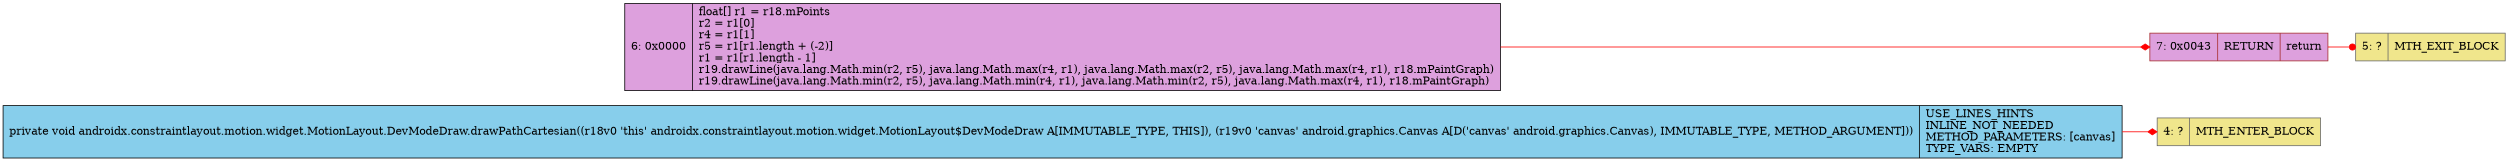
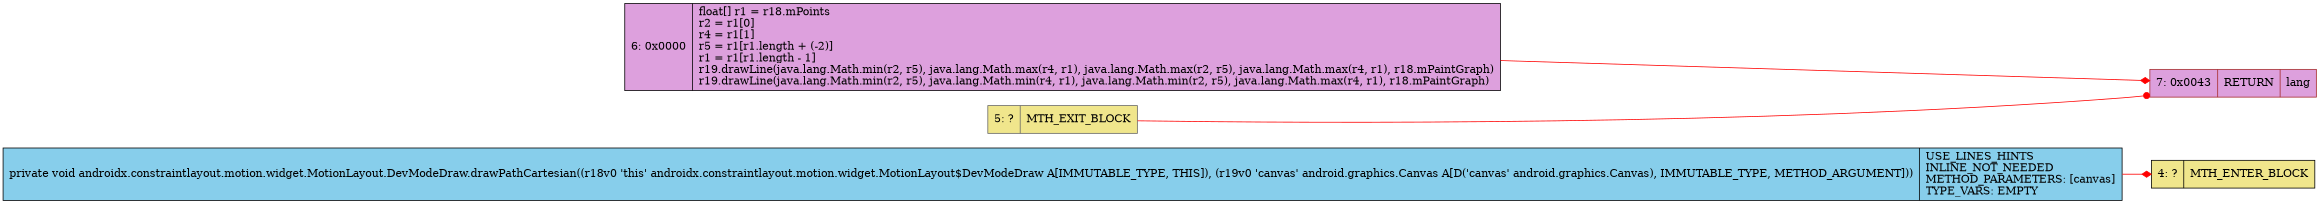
(2304, 47) -> (2298, 83)
(2339, 47) -> (1641, 119)
(2239, 132) -> (2233, 174)
